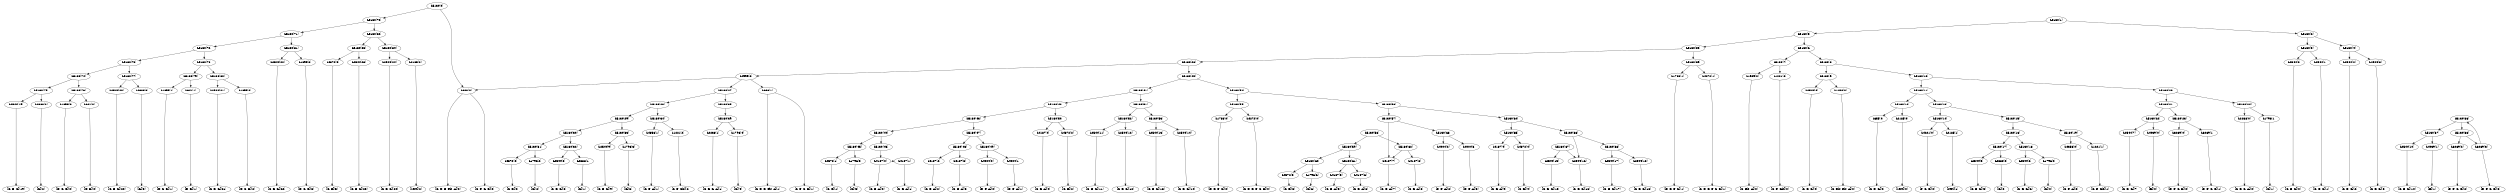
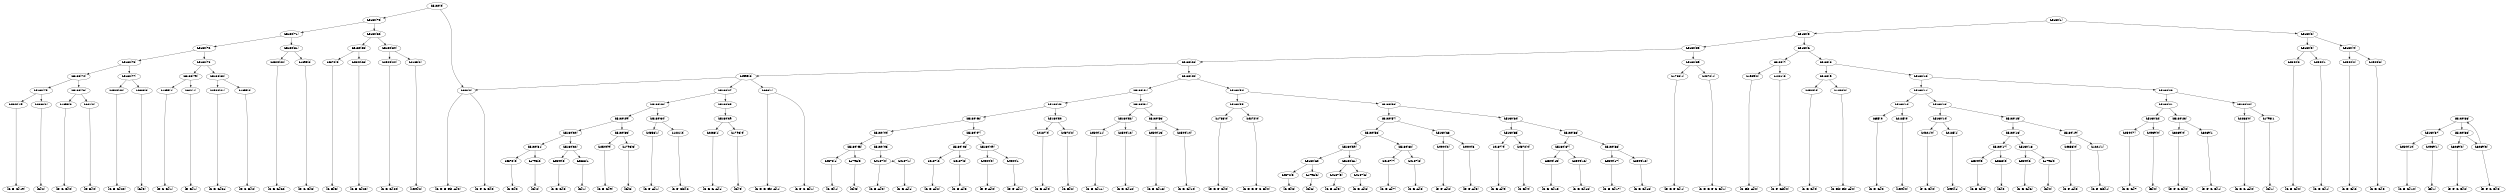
(1389, 138) -> (1381, 125)
(1576, 146) -> (1567, 139)
